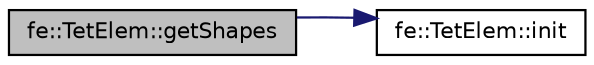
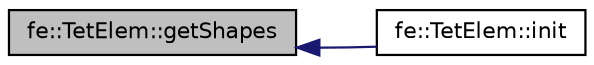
(326, 17) -> (348, 47)
